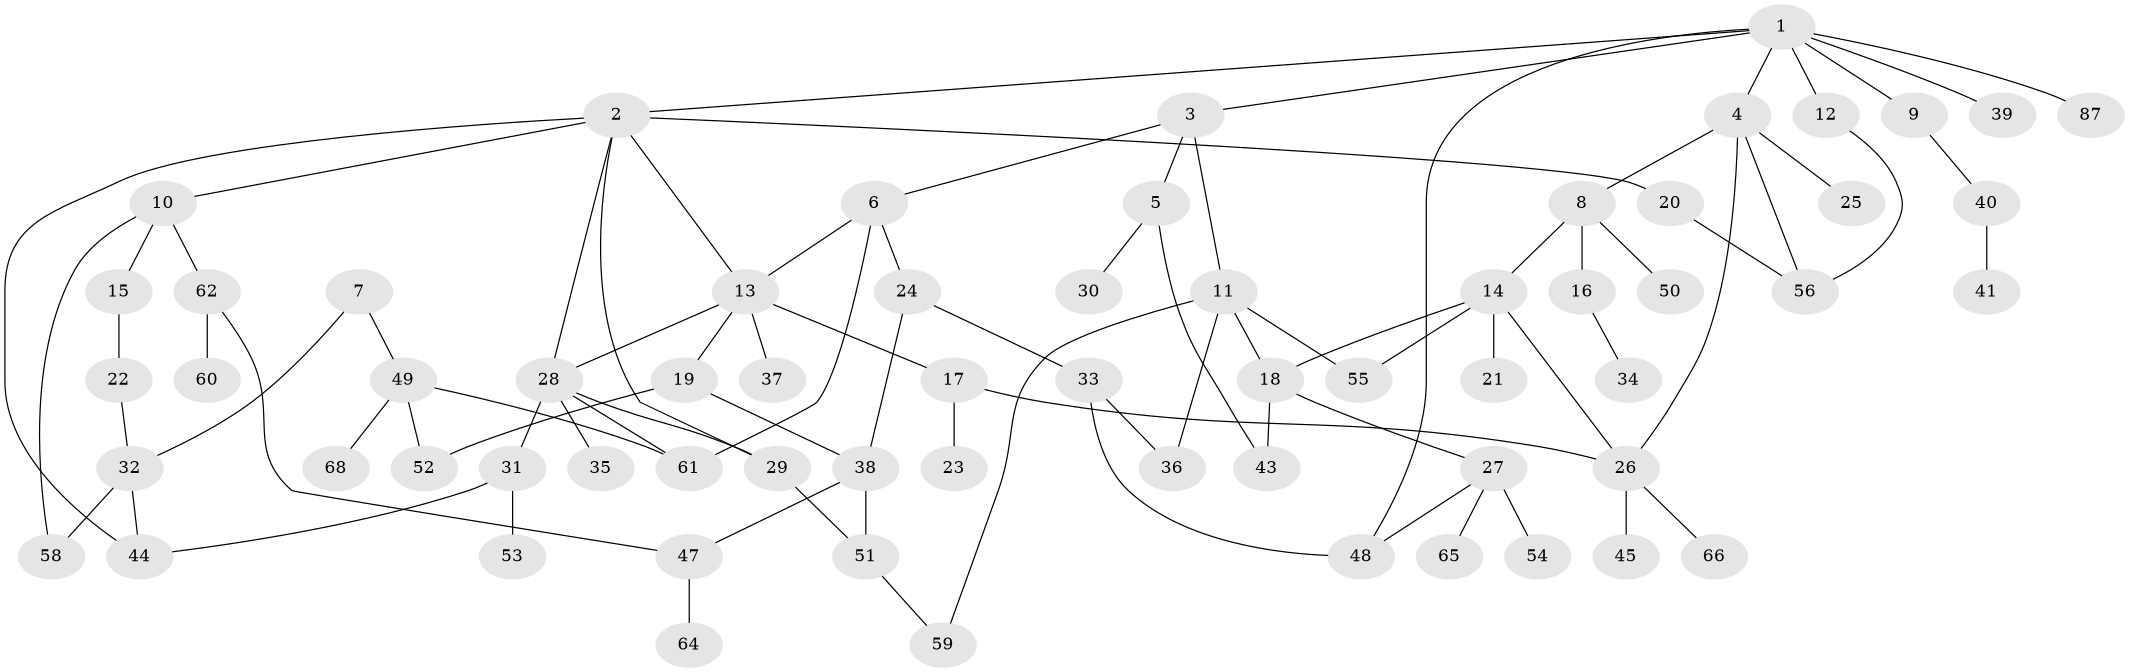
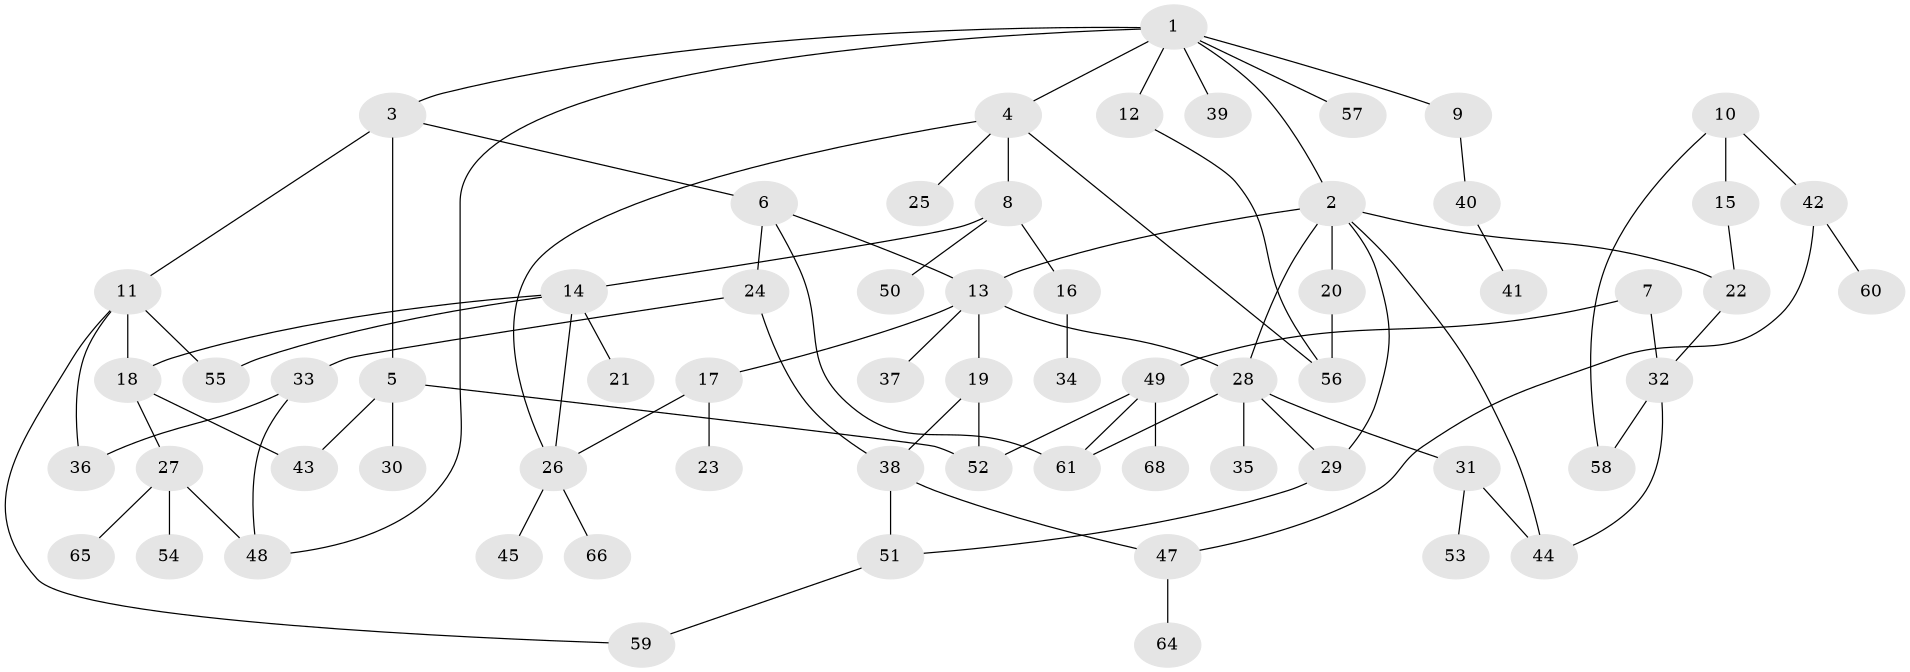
(2091, 115) -> (1353, 115)
(390, 159) -> (1538, 241)
(207, 292) -> (1814, 204)
none -> (690, 416)
